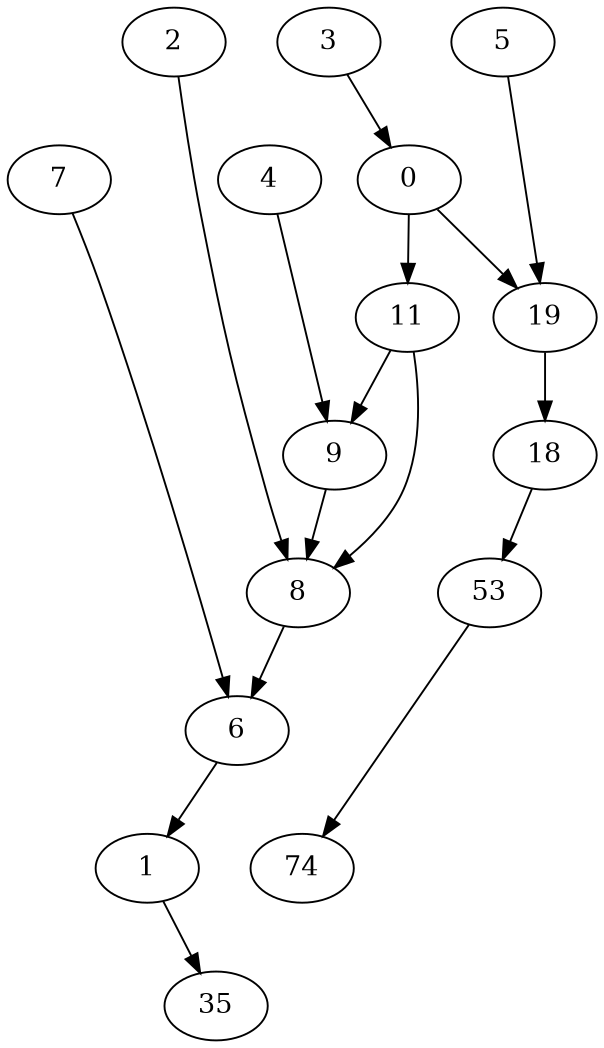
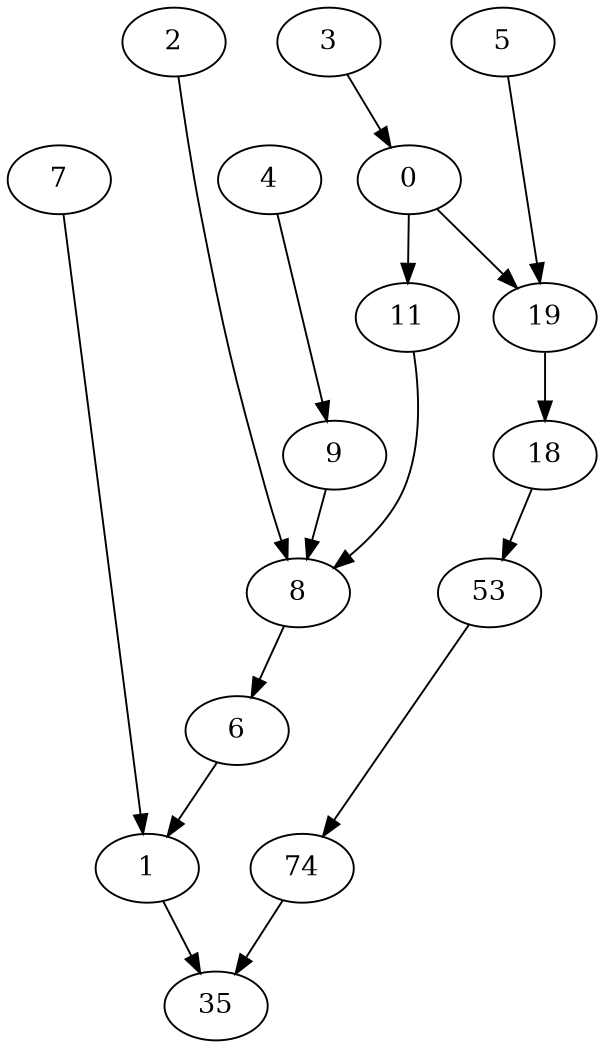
(376, 378) -> none
(153, 444) -> (102, 514)
none -> (264, 929)
